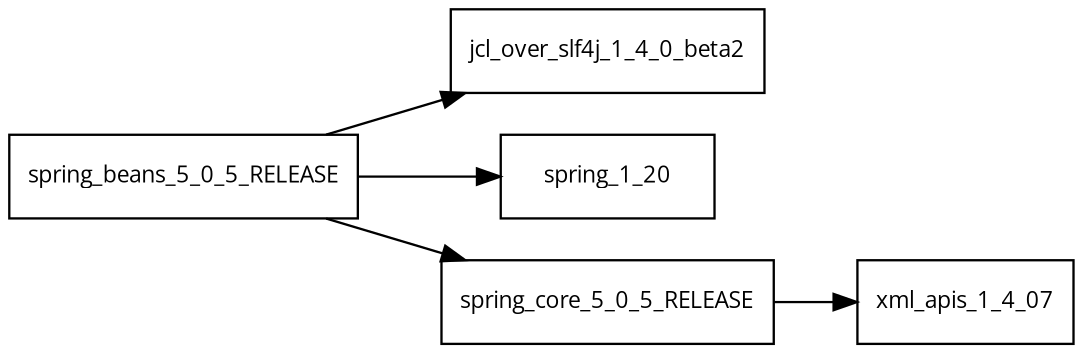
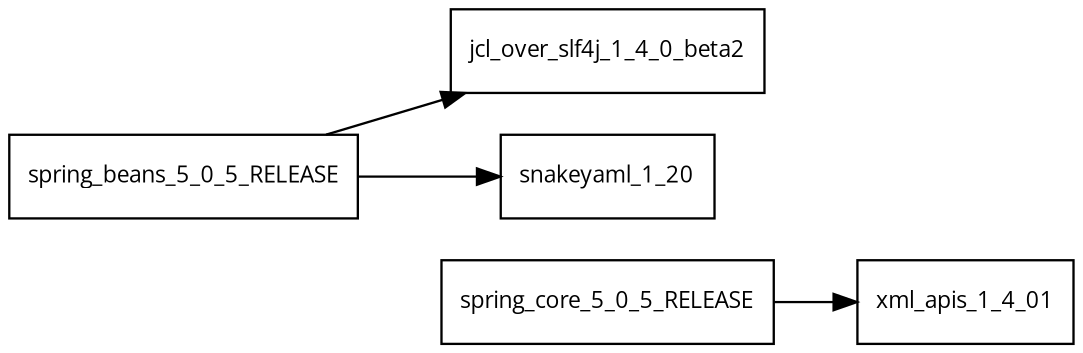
(608, 177) -> (608, 177)
(384, 236) -> none
(965, 302) -> (965, 302)
